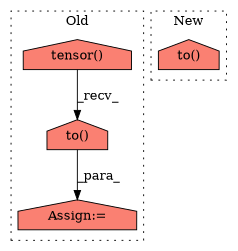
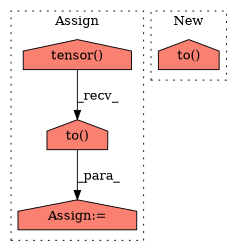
(77, 22) -> (77, 22)
